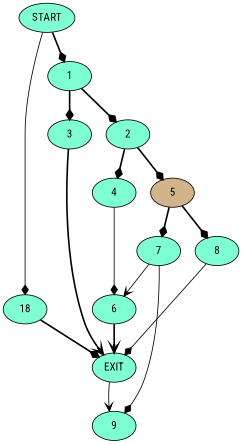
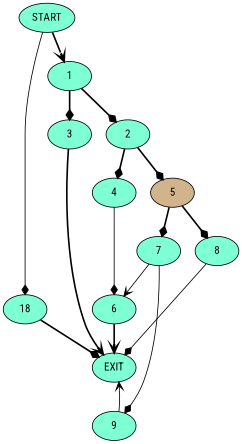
(56, 42) -> (56, 42)
(109, 393) -> (120, 401)
